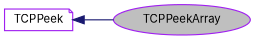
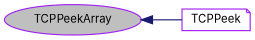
(99, 20) -> (167, 20)
